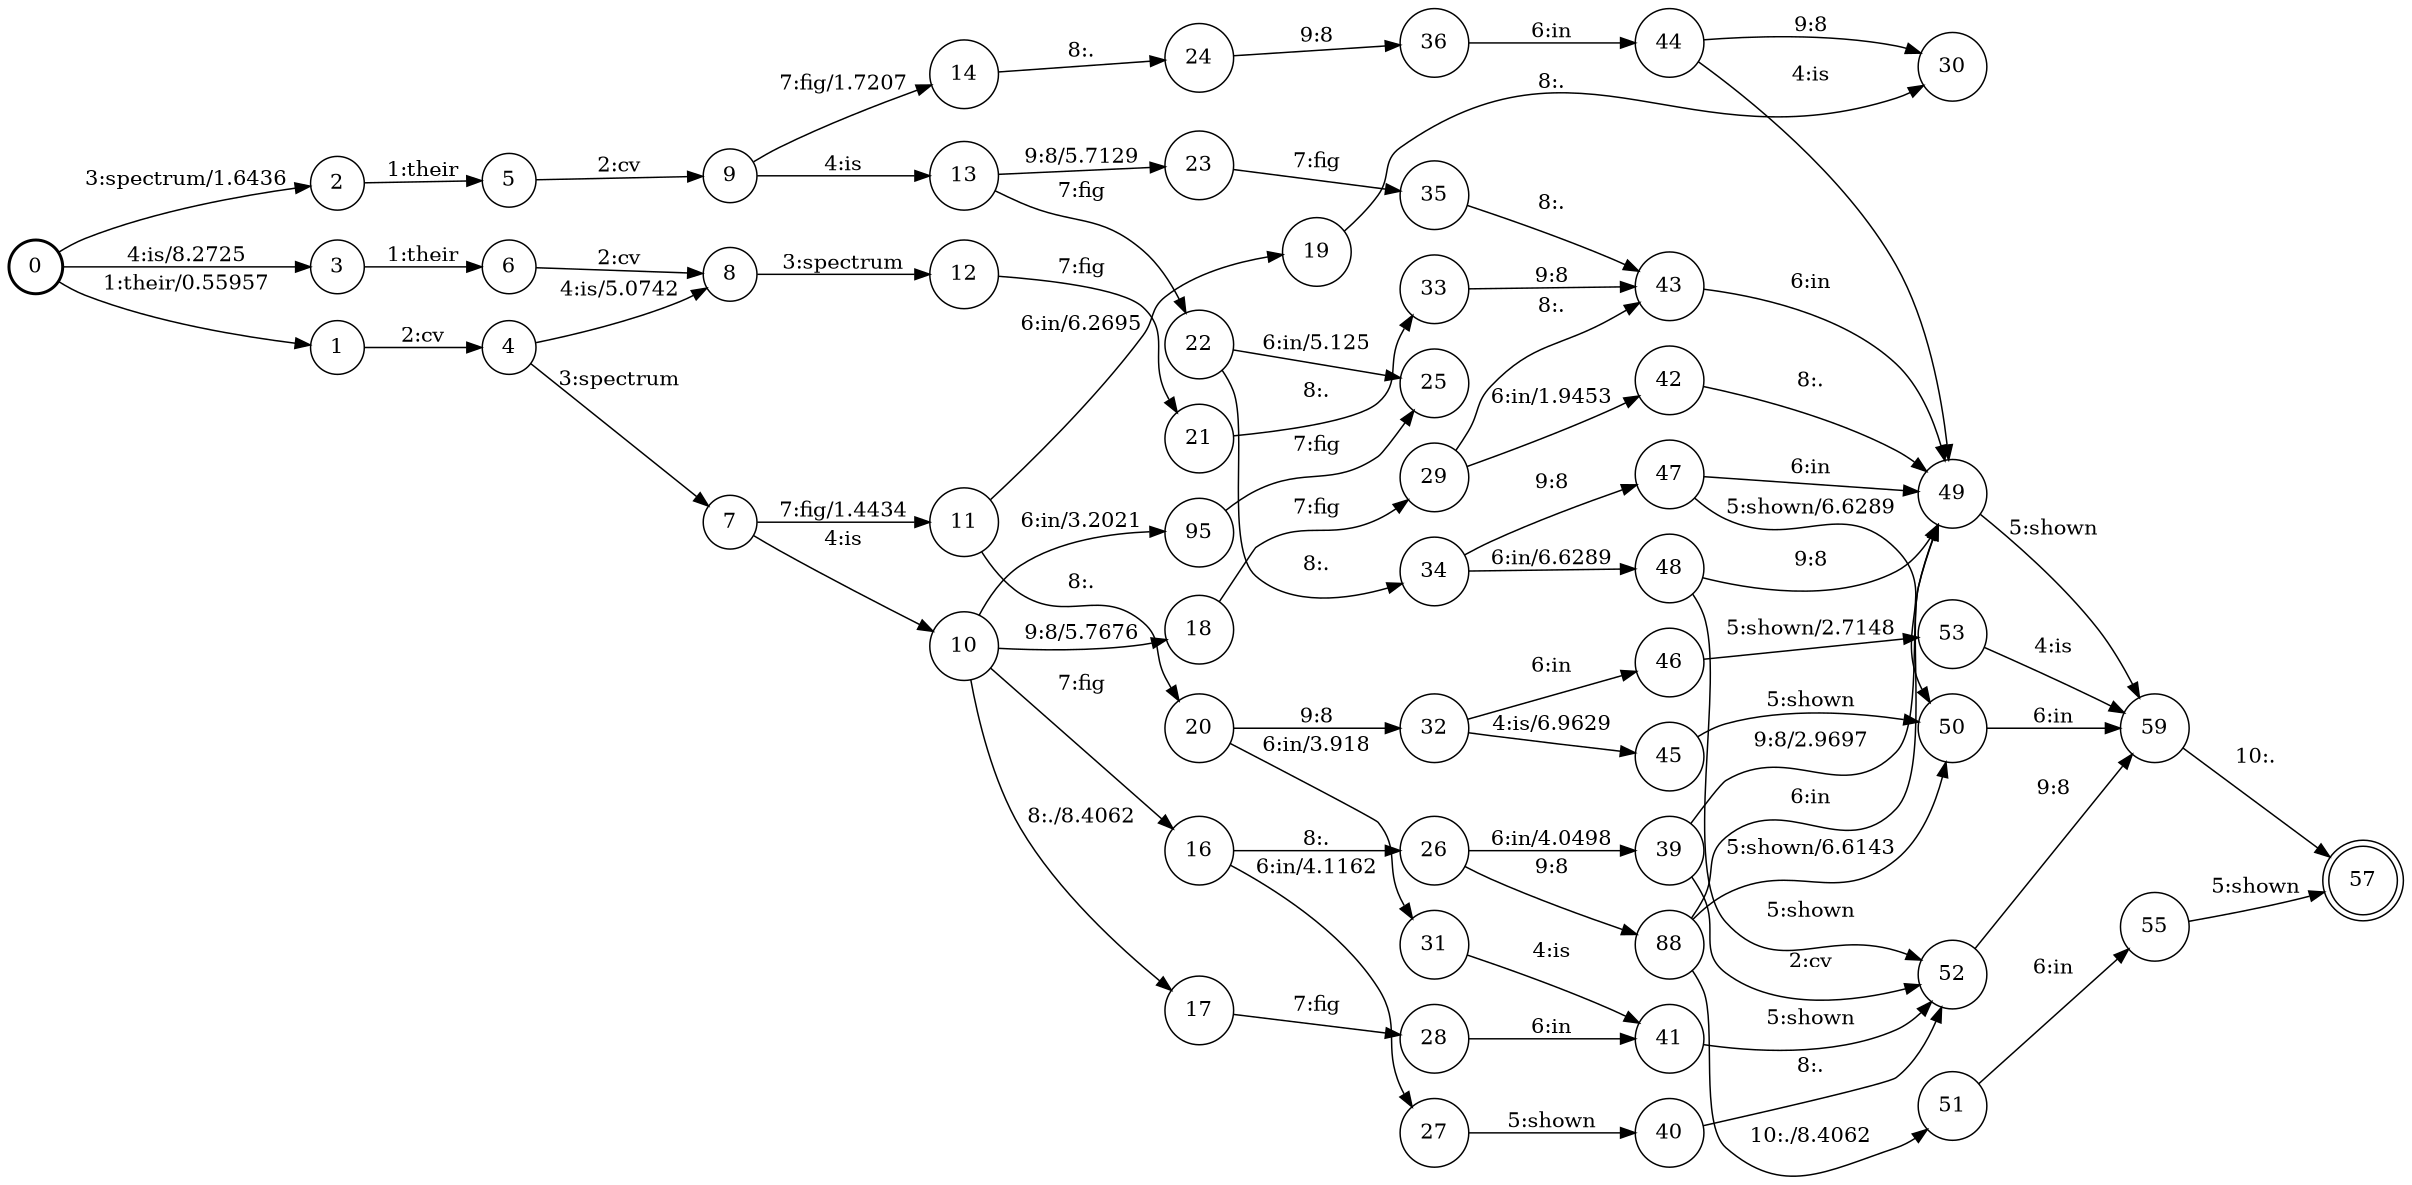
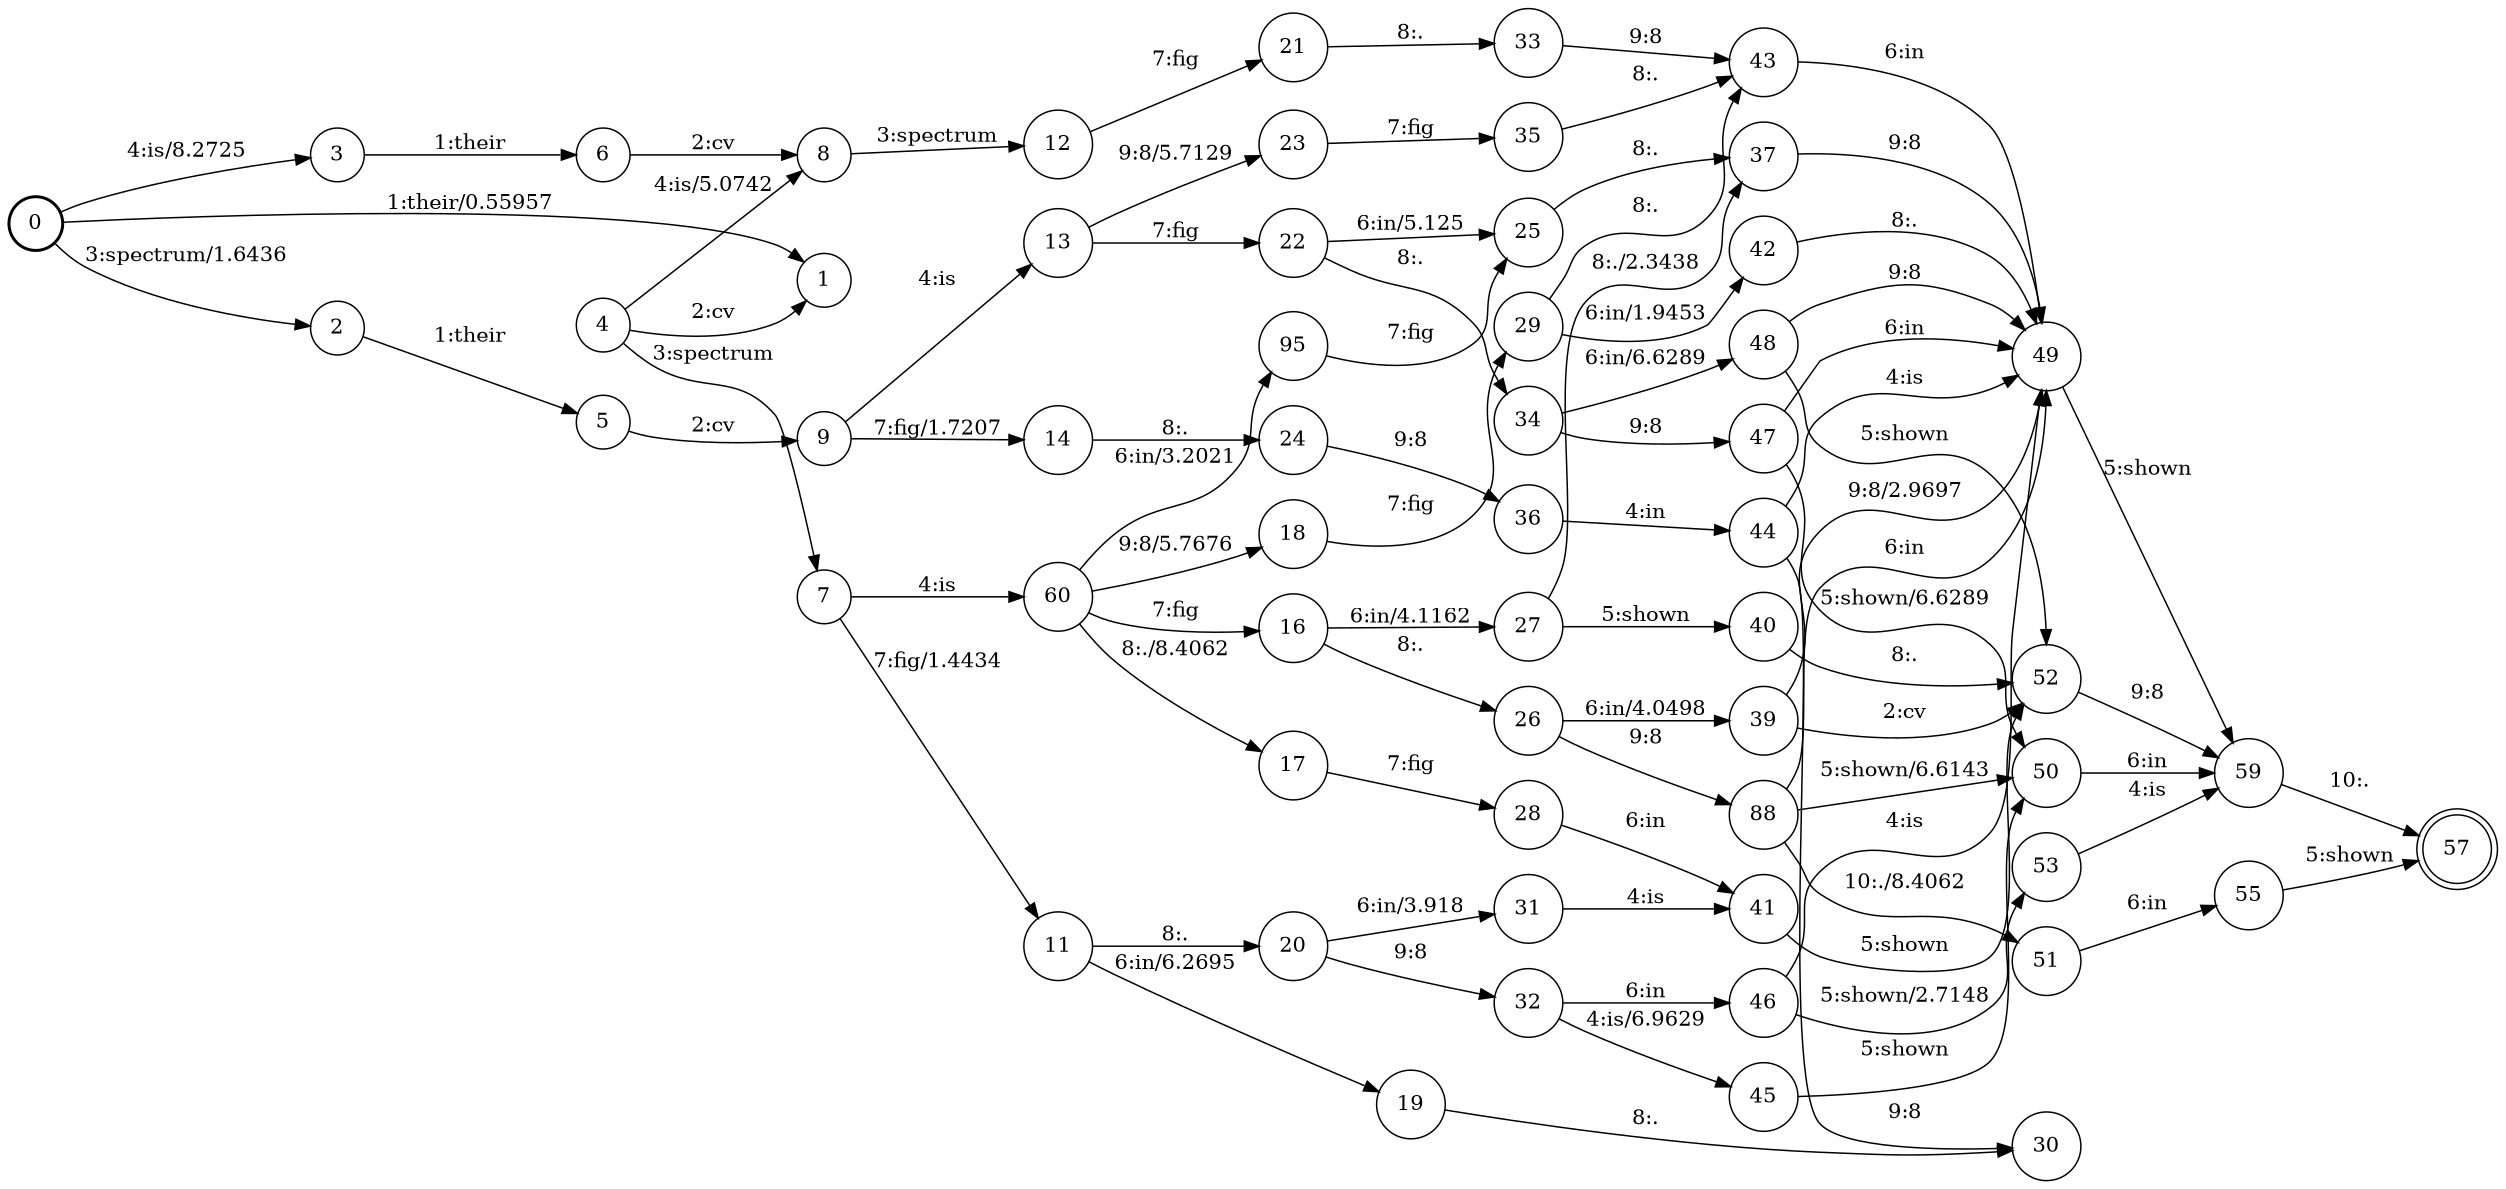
(1552, 32) -> (1646, 512)
none -> (1764, 156)
(416, 348) -> (715, 336)
(964, 646) -> (1058, 597)
none -> (1997, 821)
